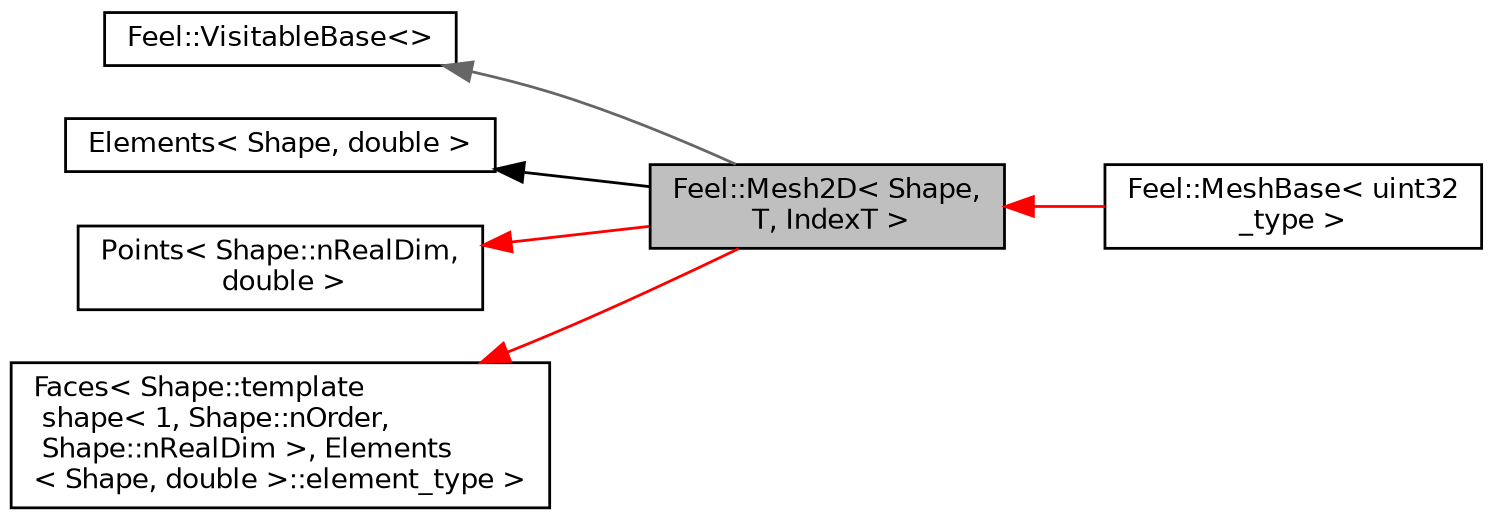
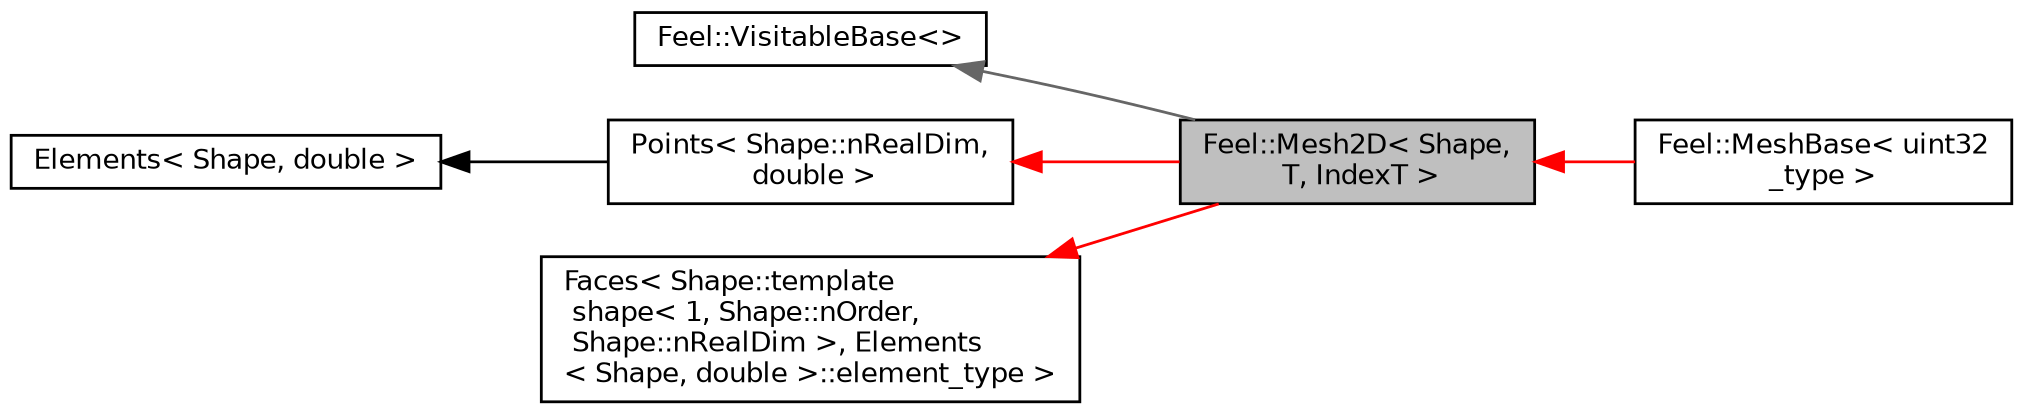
(587, 180) -> (539, 162)
